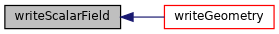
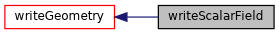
(149, 17) -> (143, 17)
